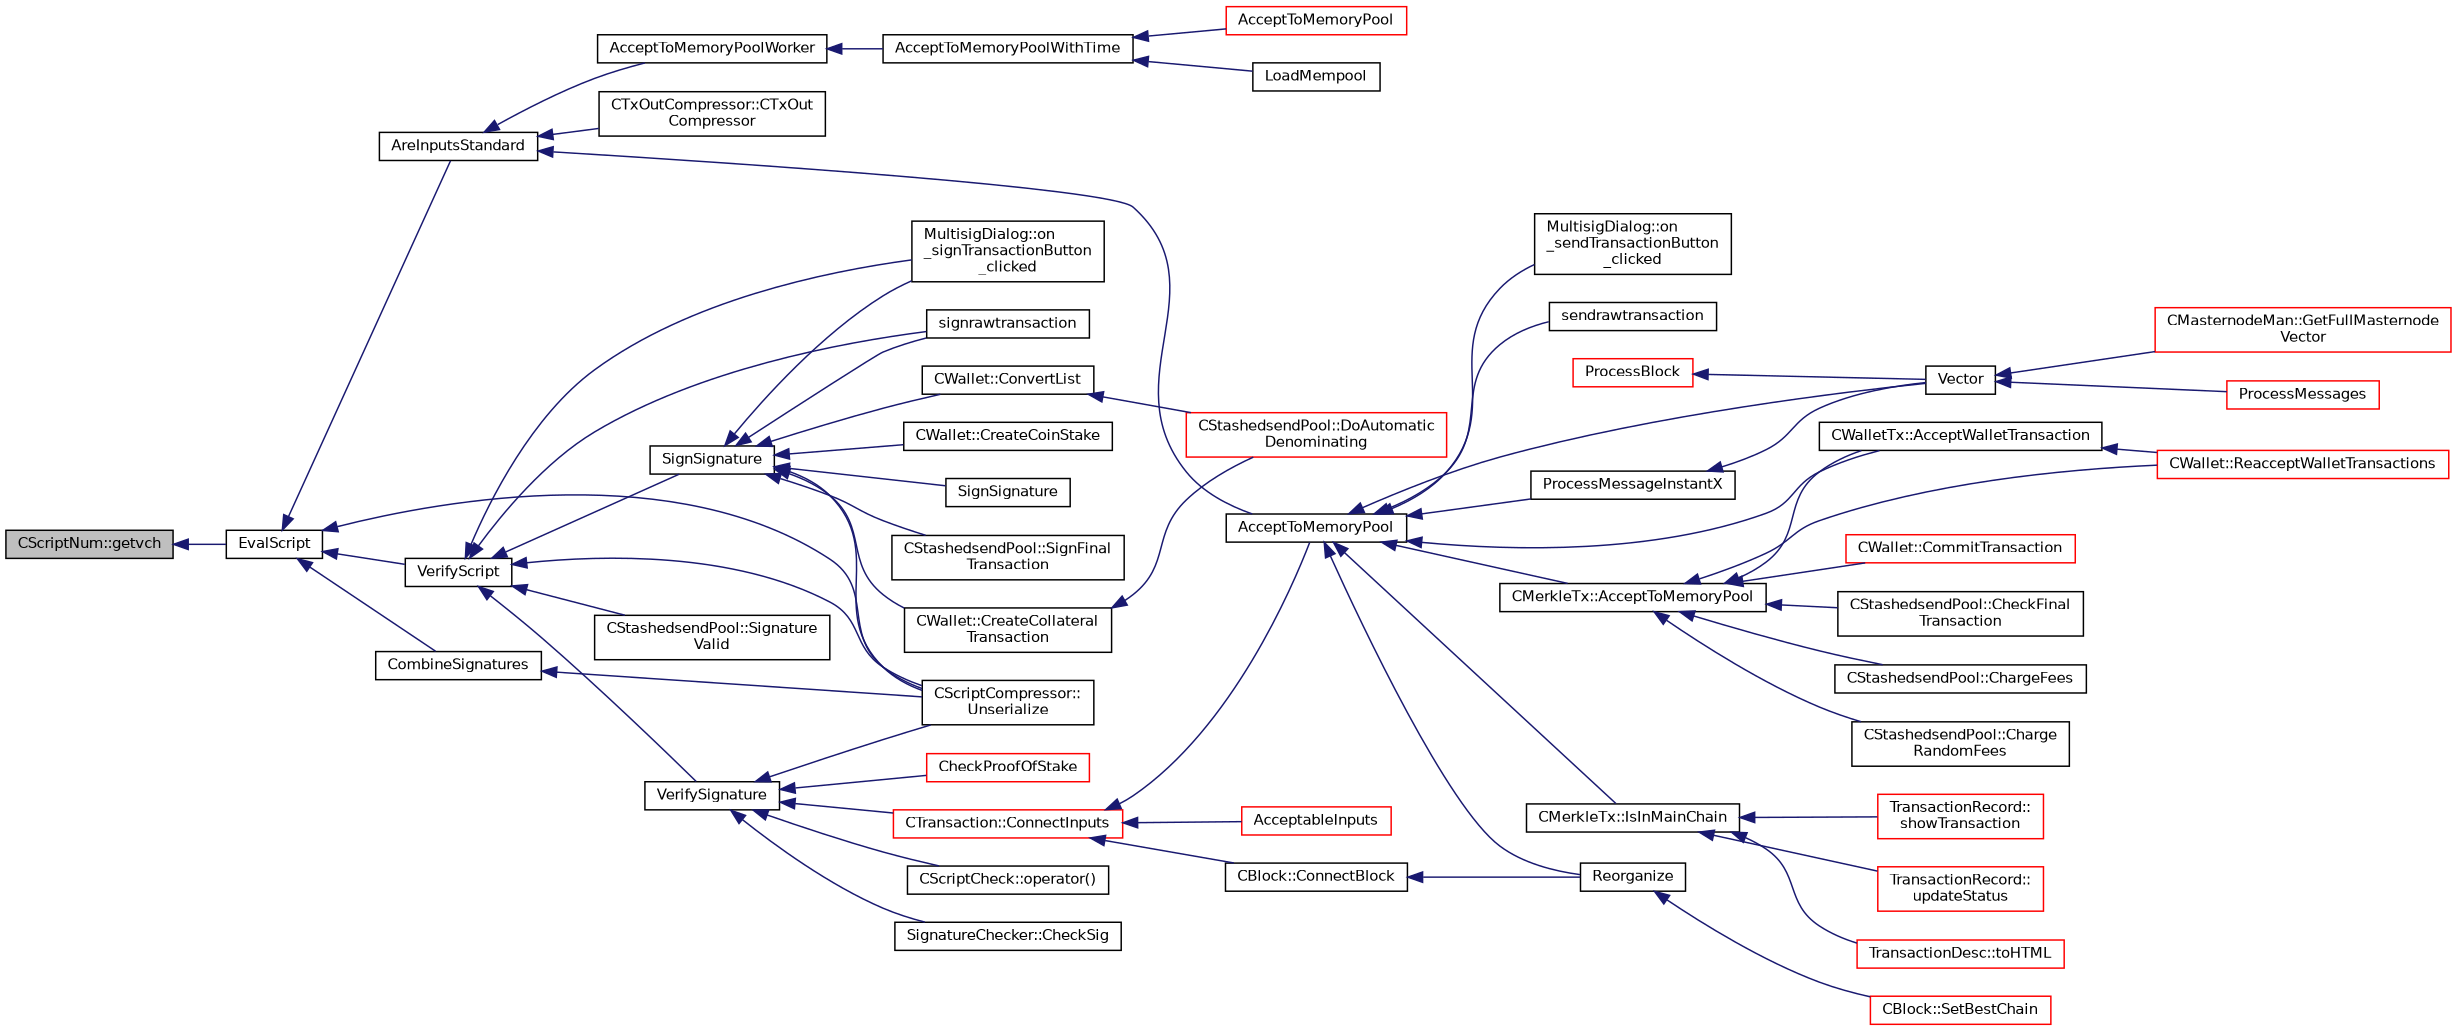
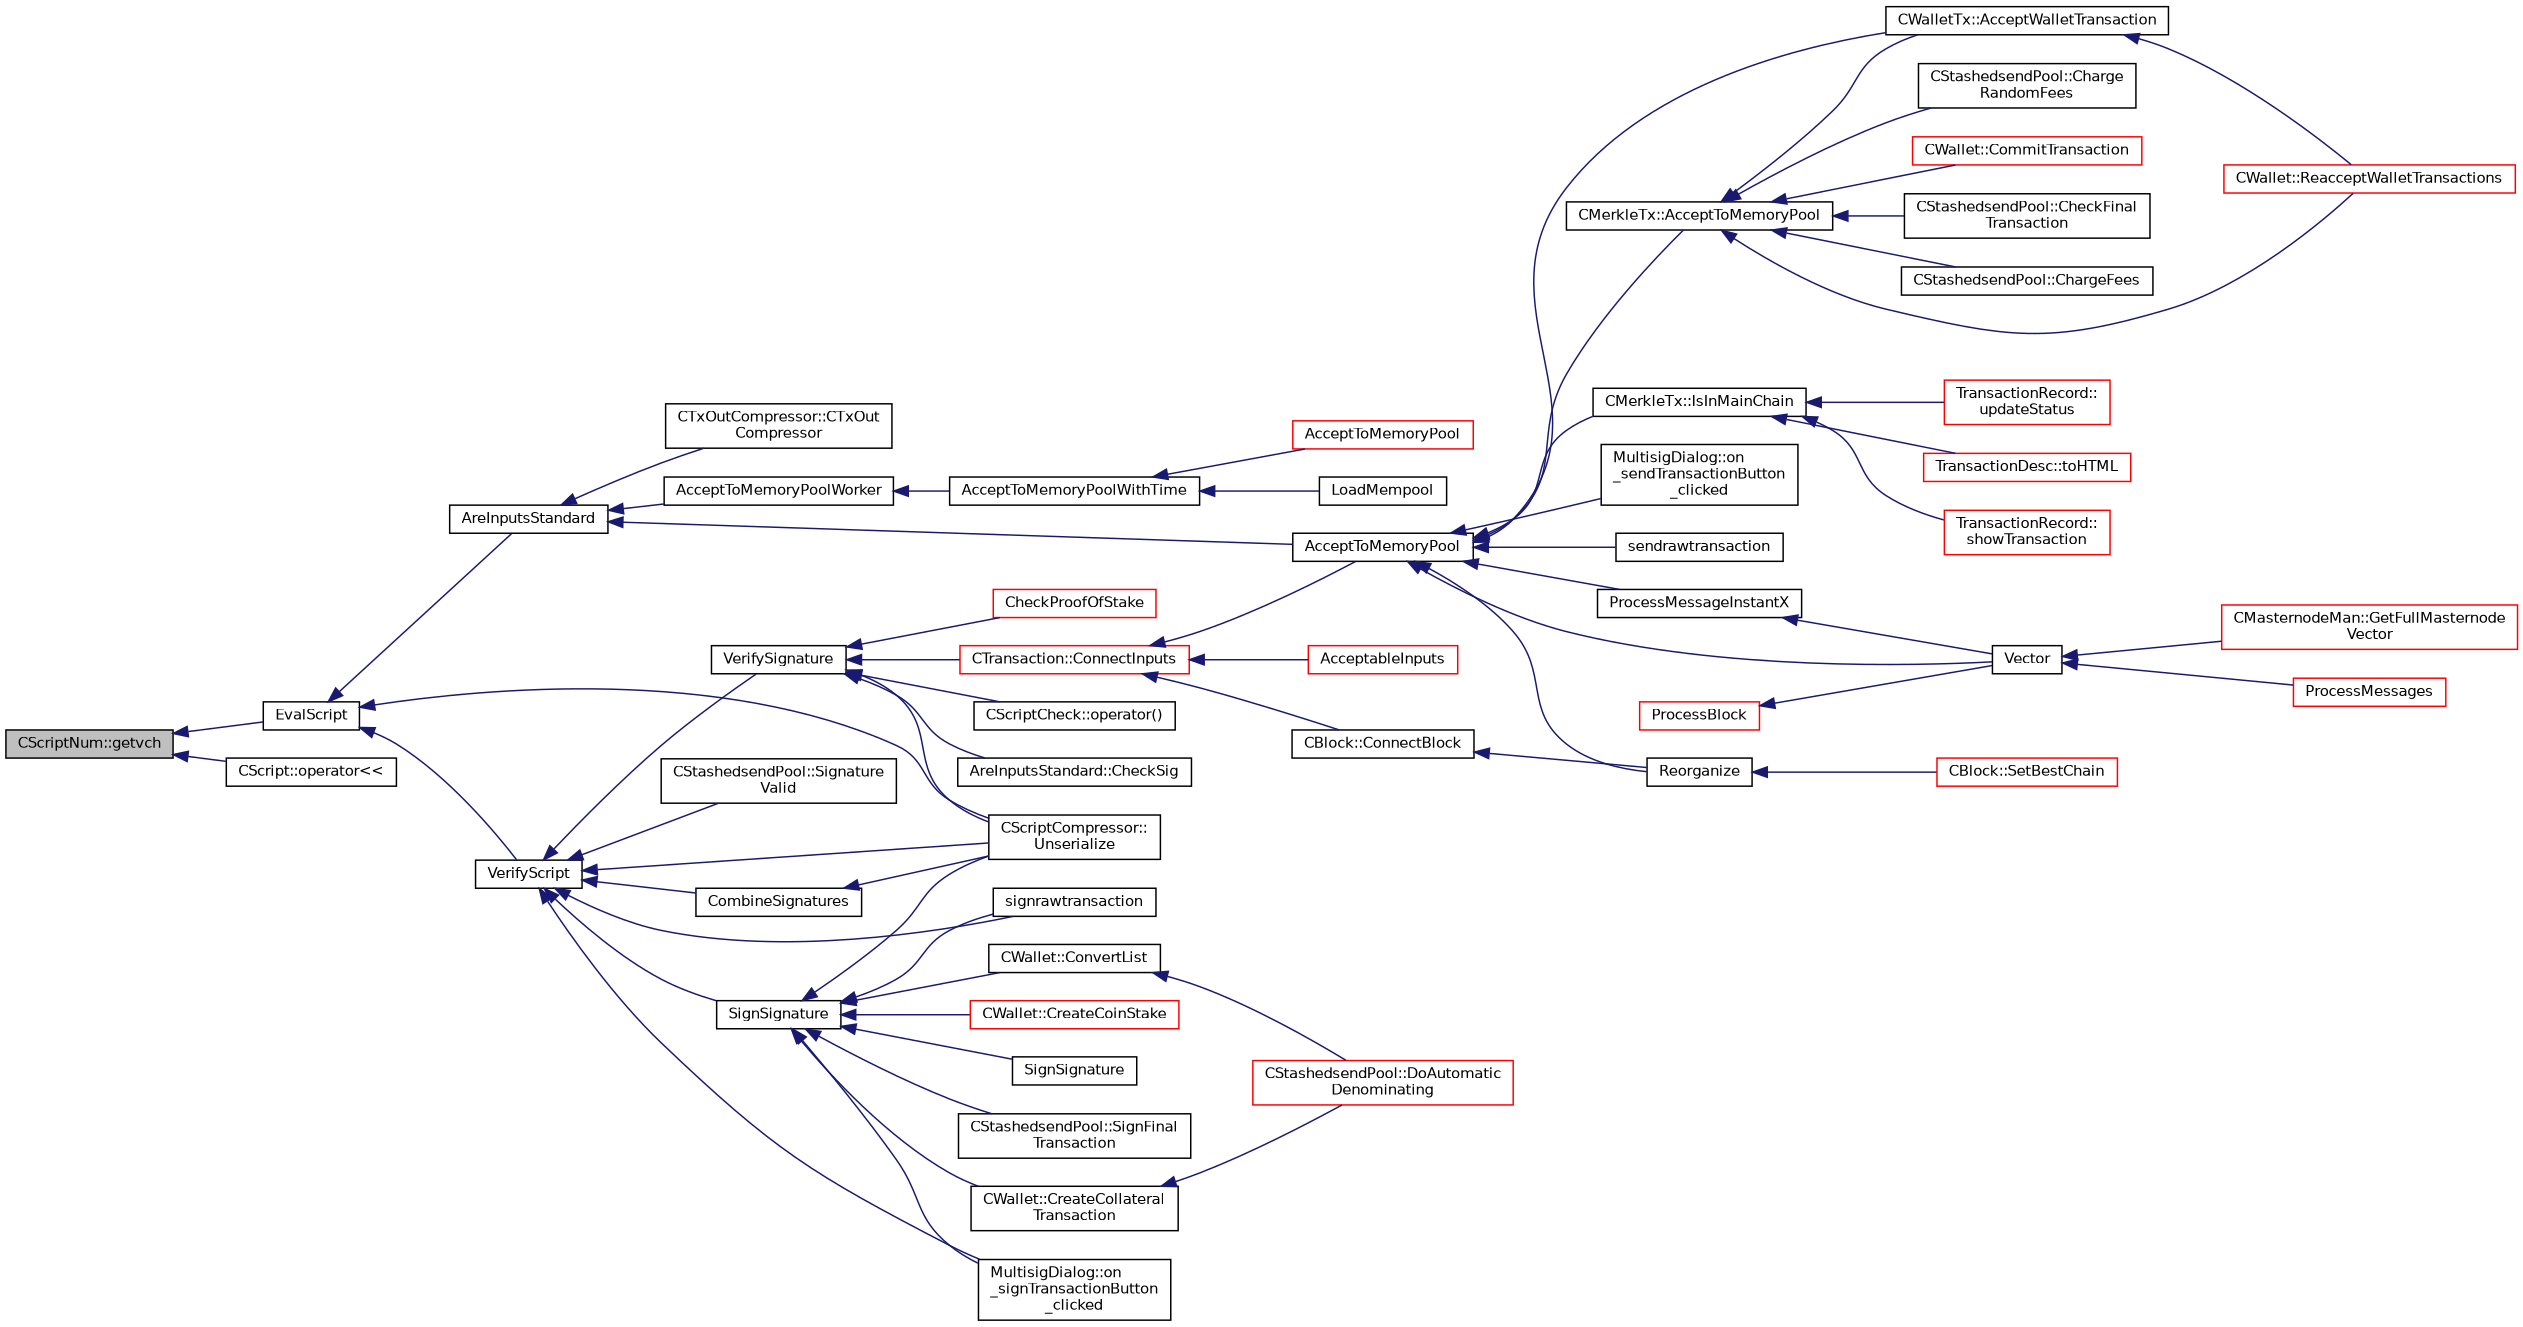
(1008, 436) -> (1075, 1015)
(373, 609) -> (646, 887)
none -> (311, 772)
(1008, 936) -> (1075, 772)
